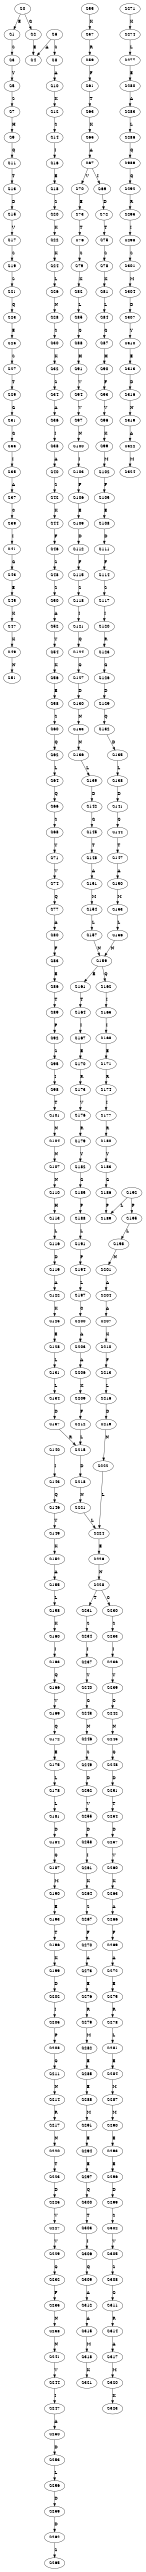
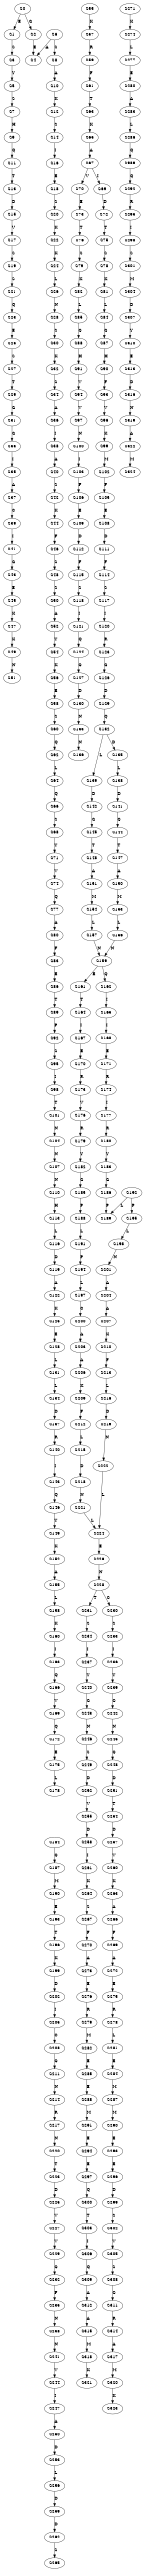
(85, 767) -> (98, 754)
(66, 1436) -> (55, 1436)
(55, 1817) -> none
(56, 2035) -> (56, 2035)
